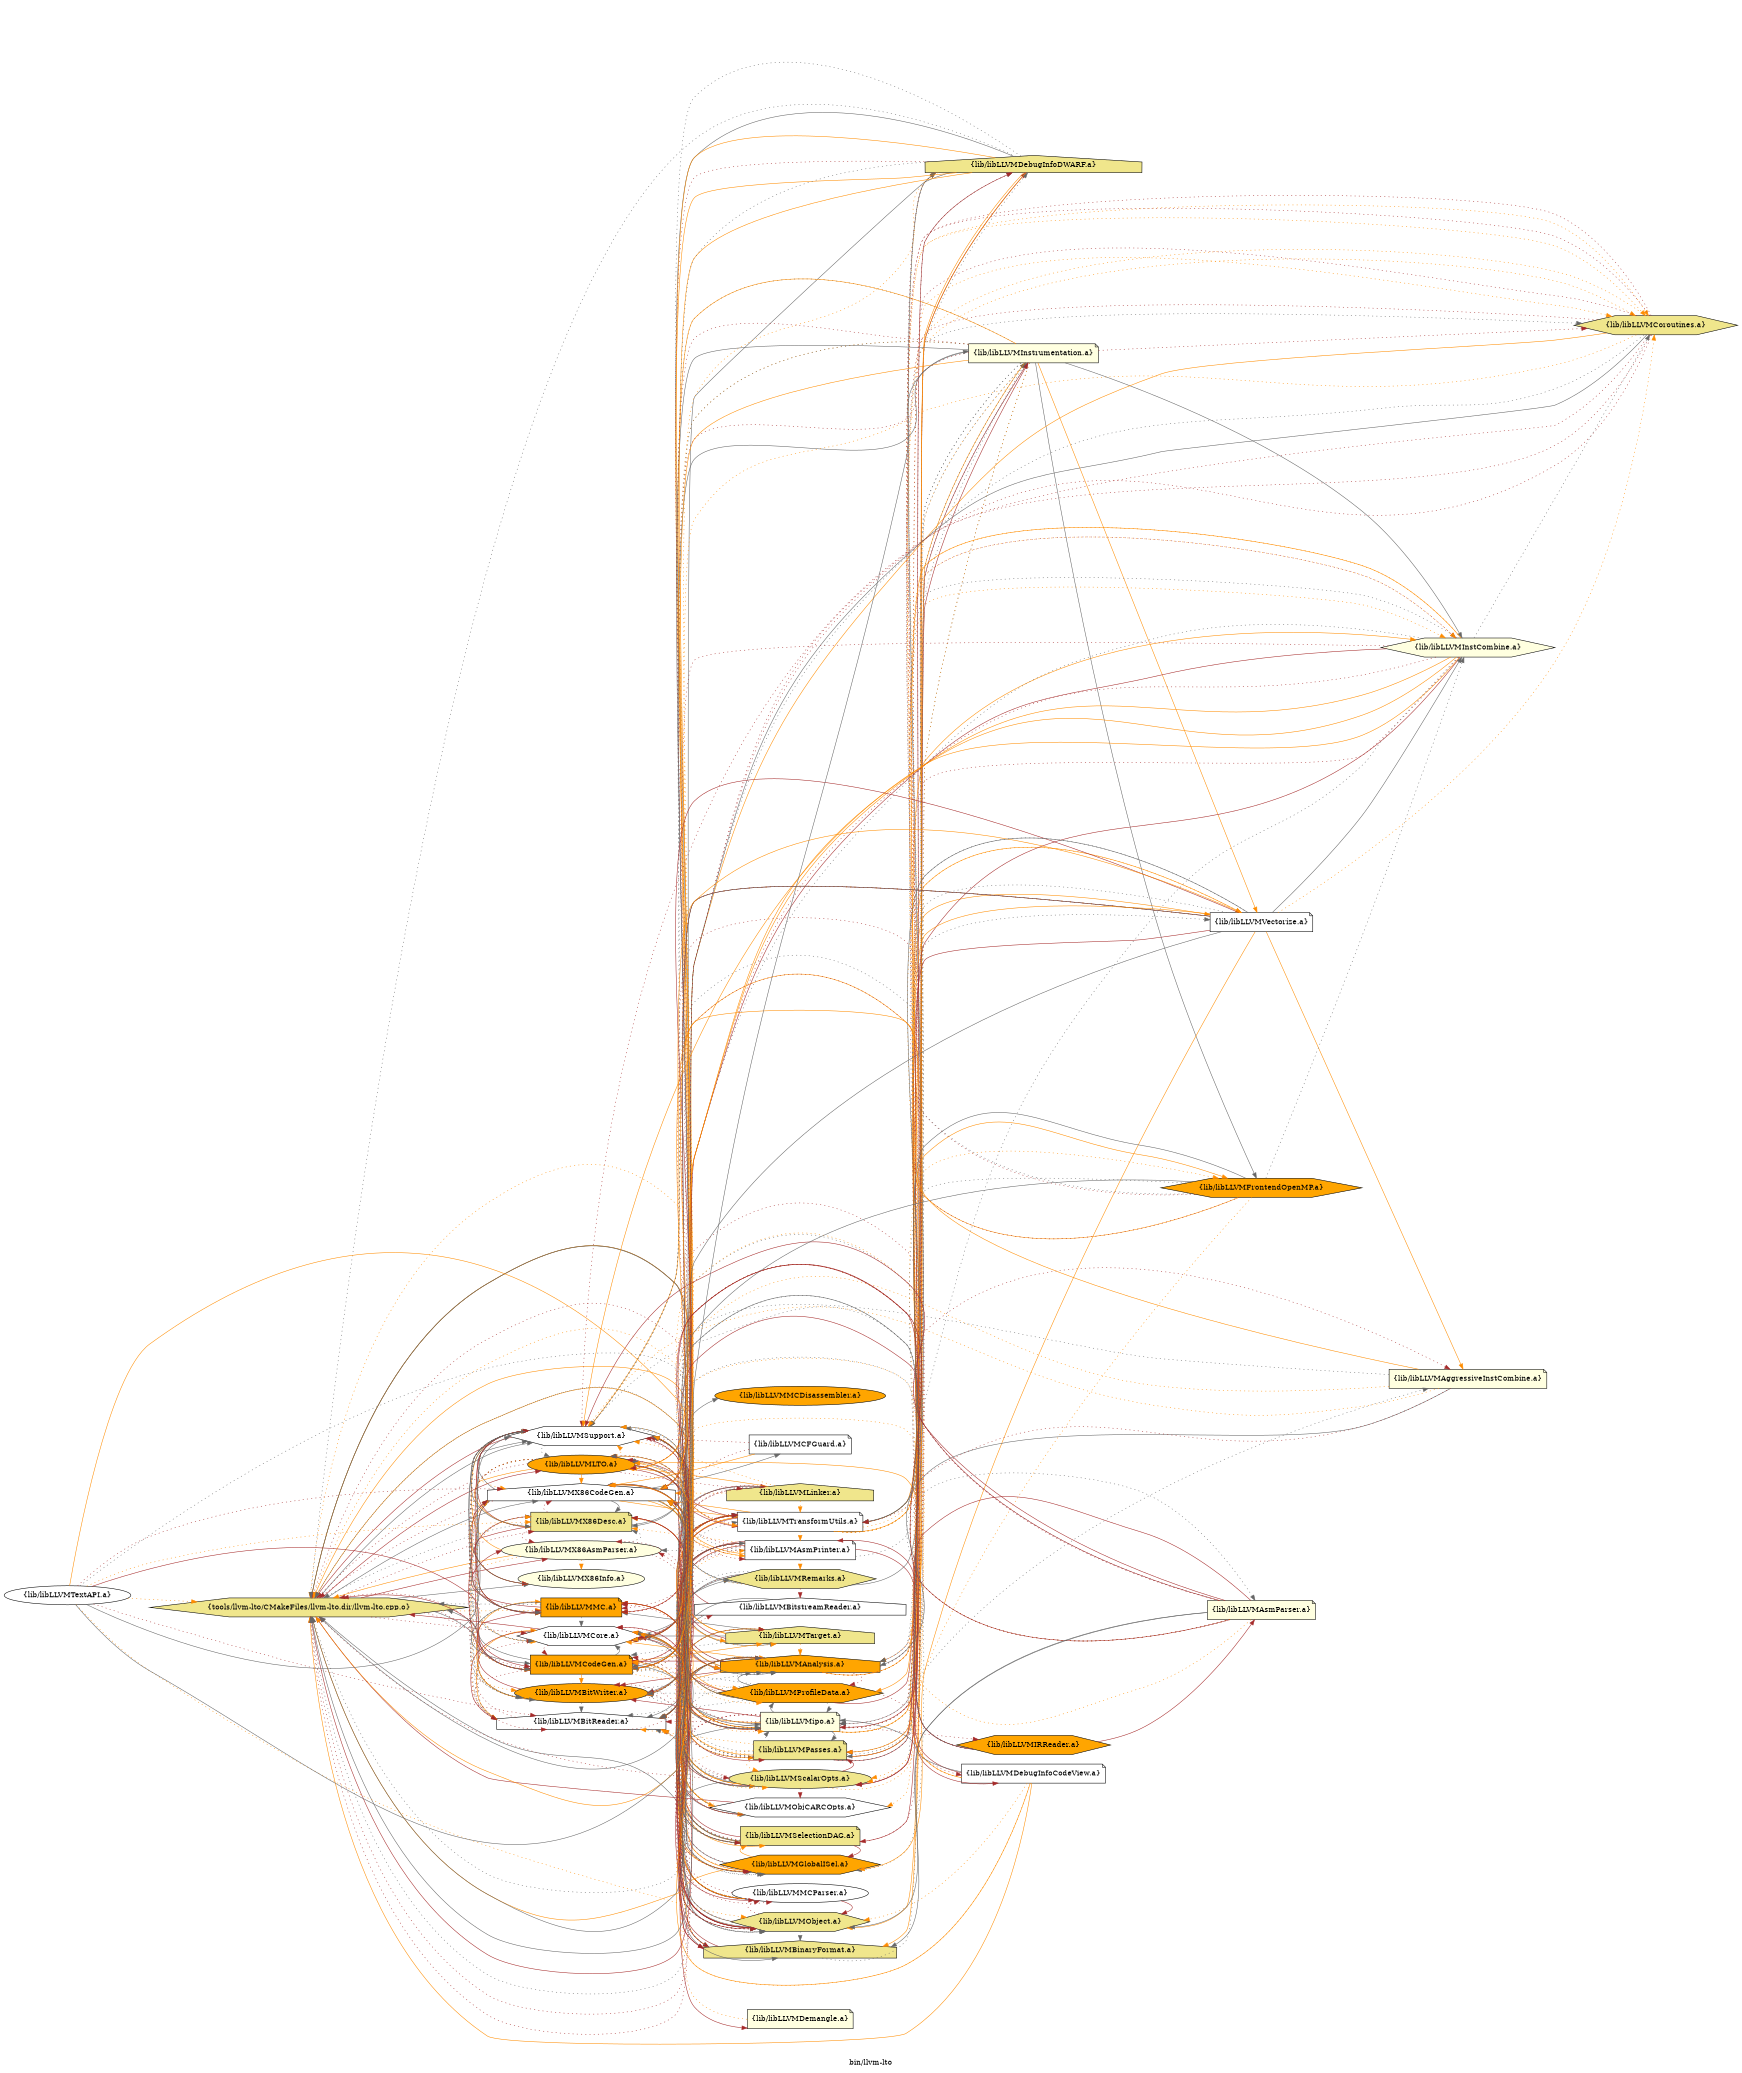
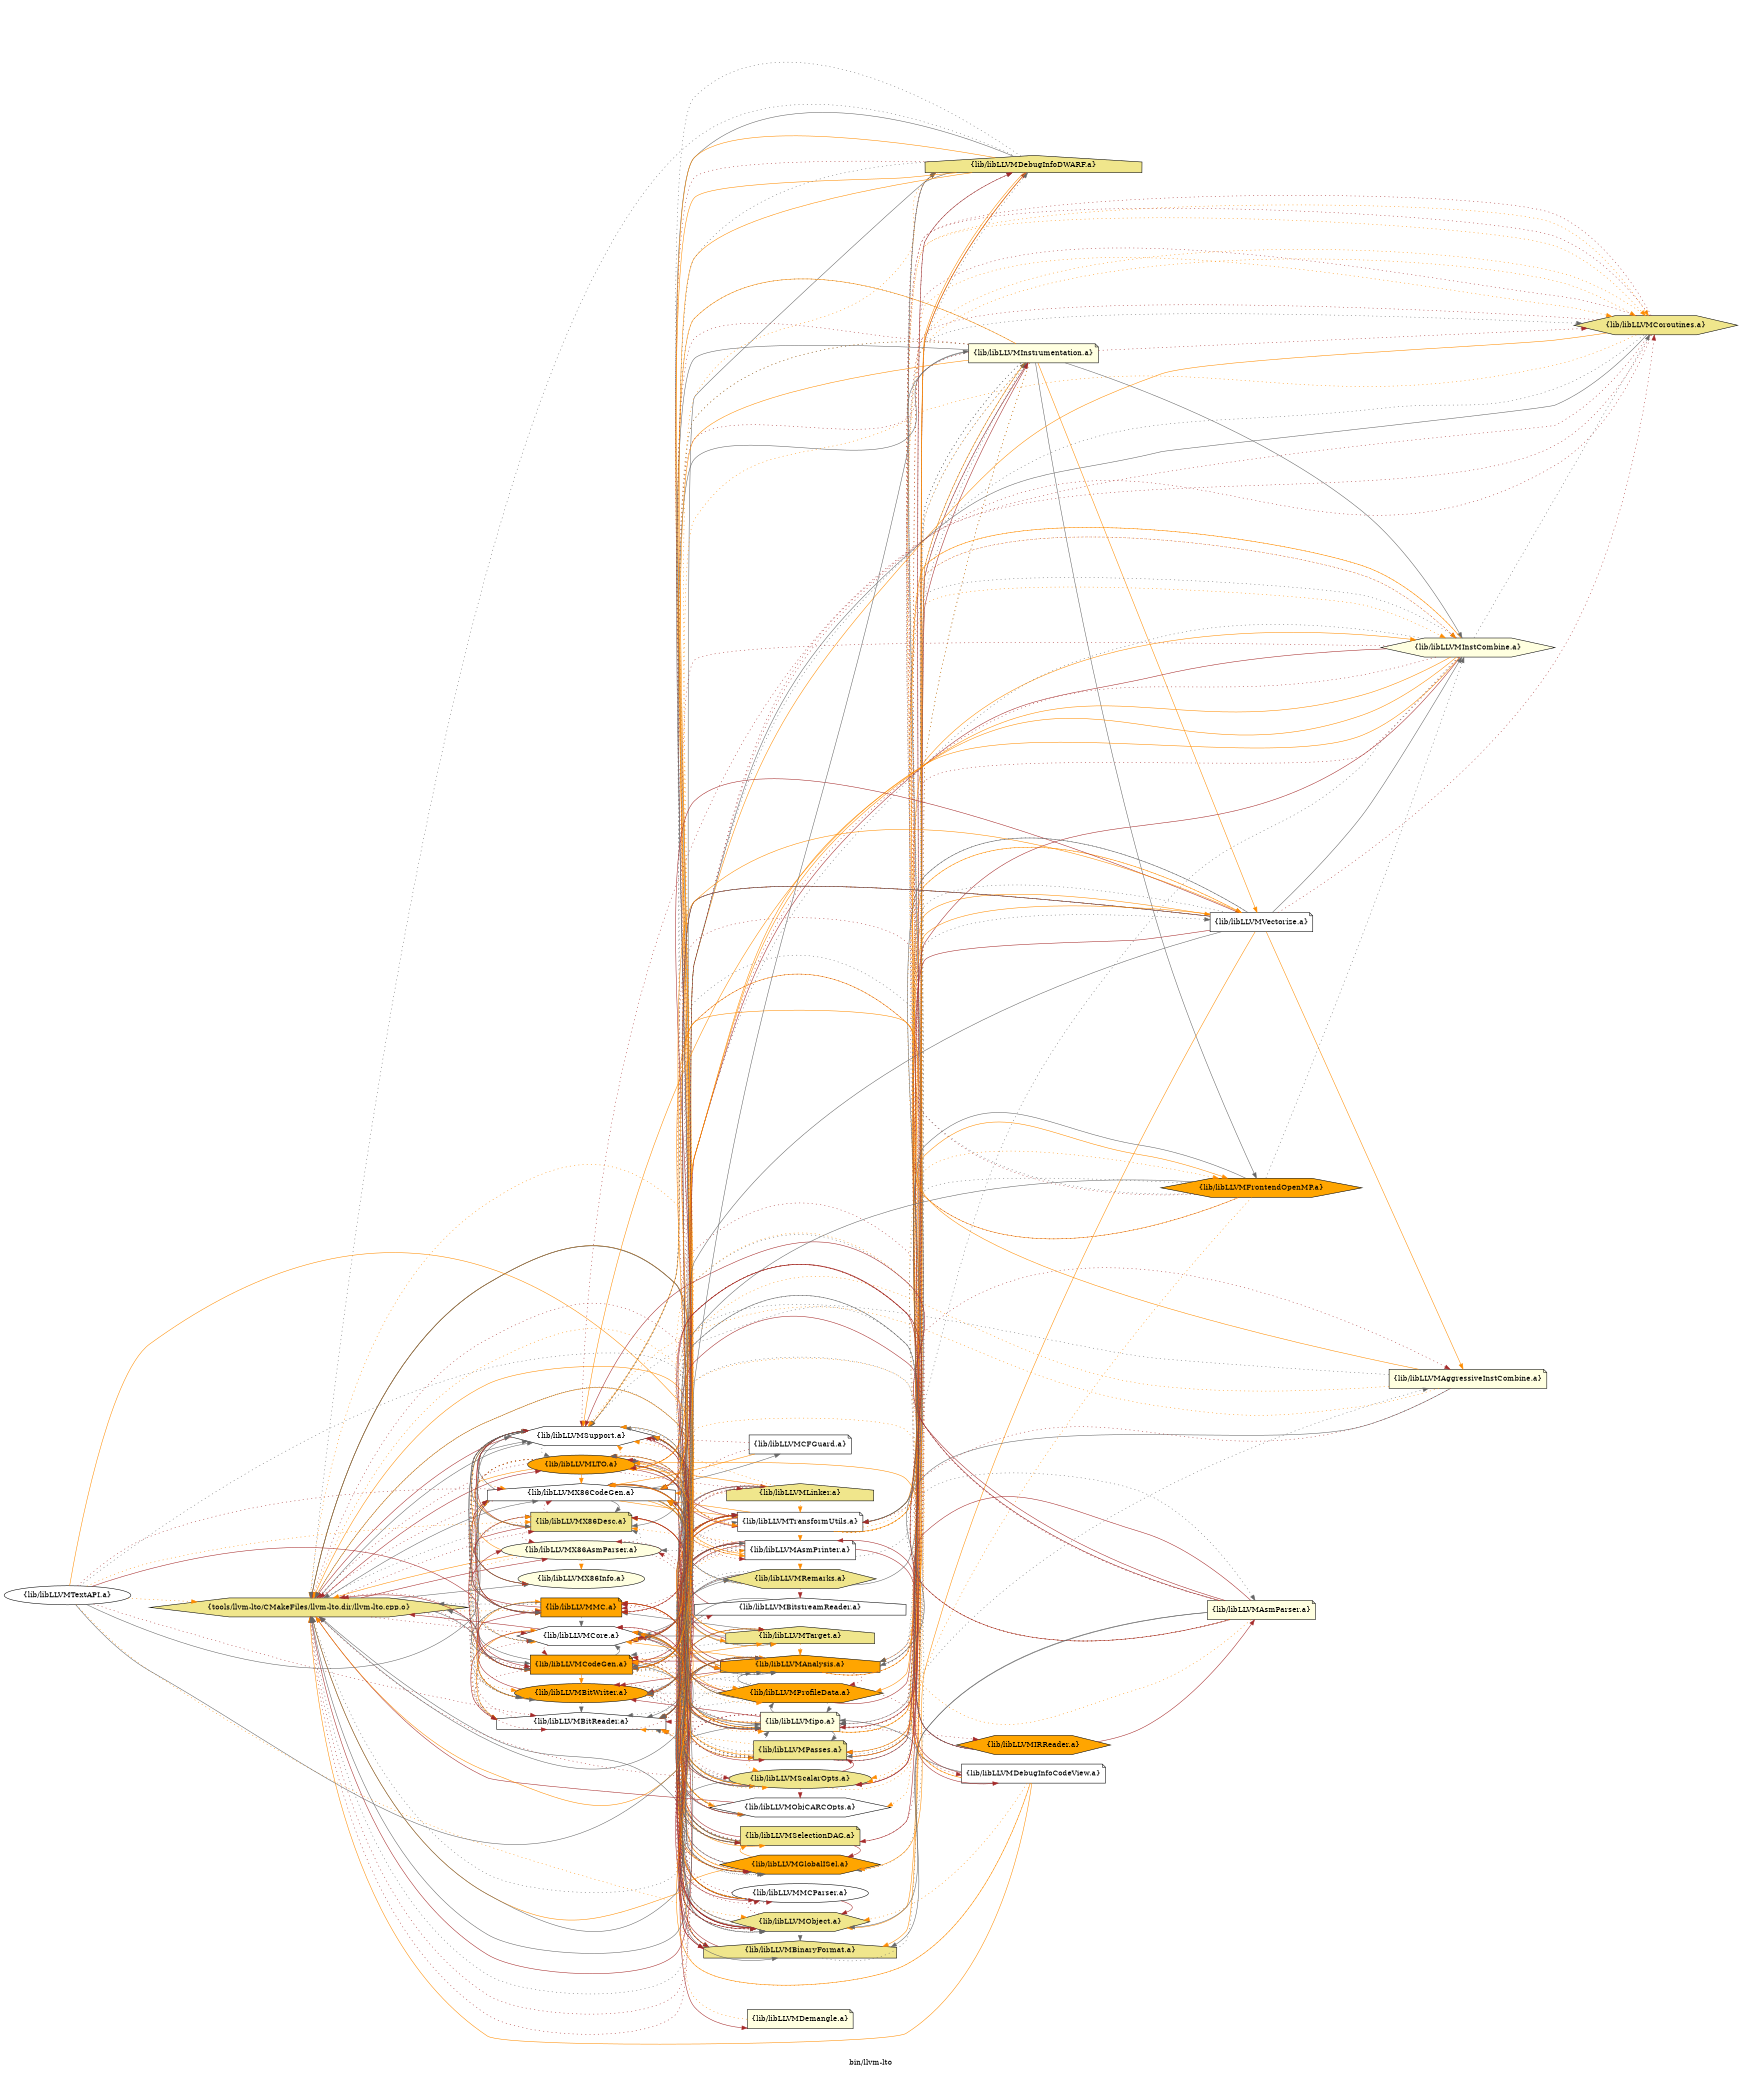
(1544, 677) -> (1544, 677)
(800, 1396) -> none
